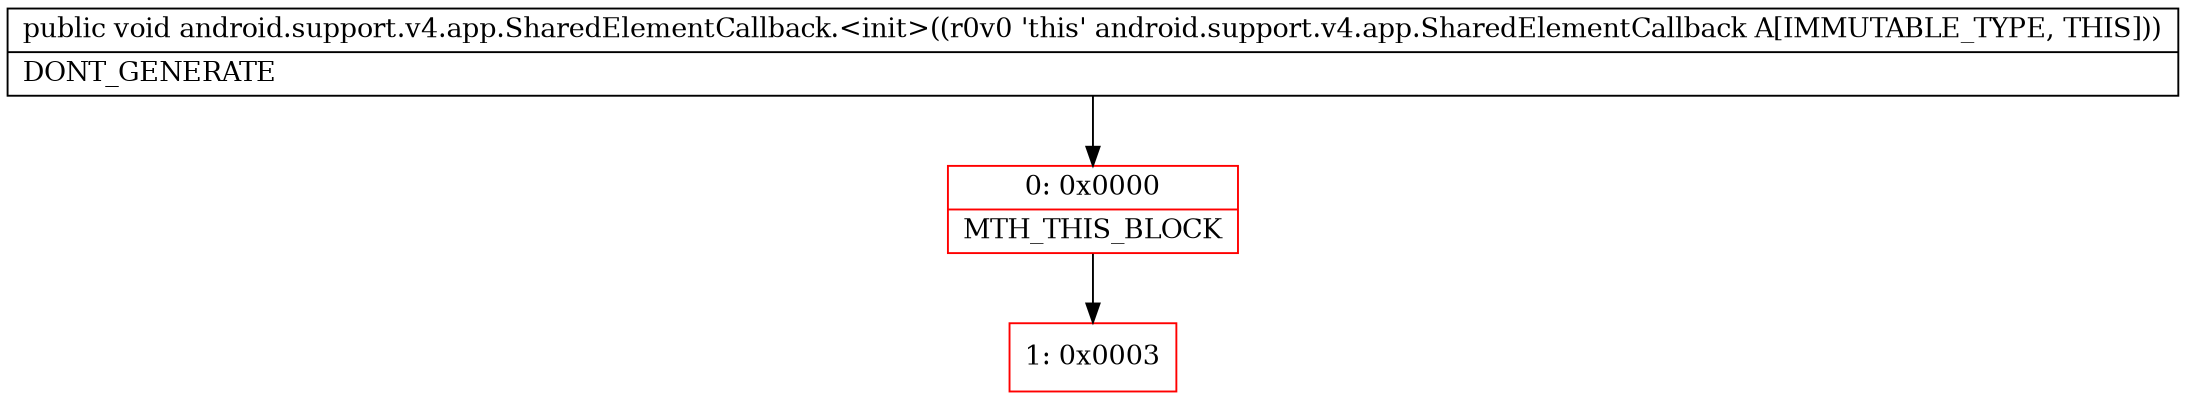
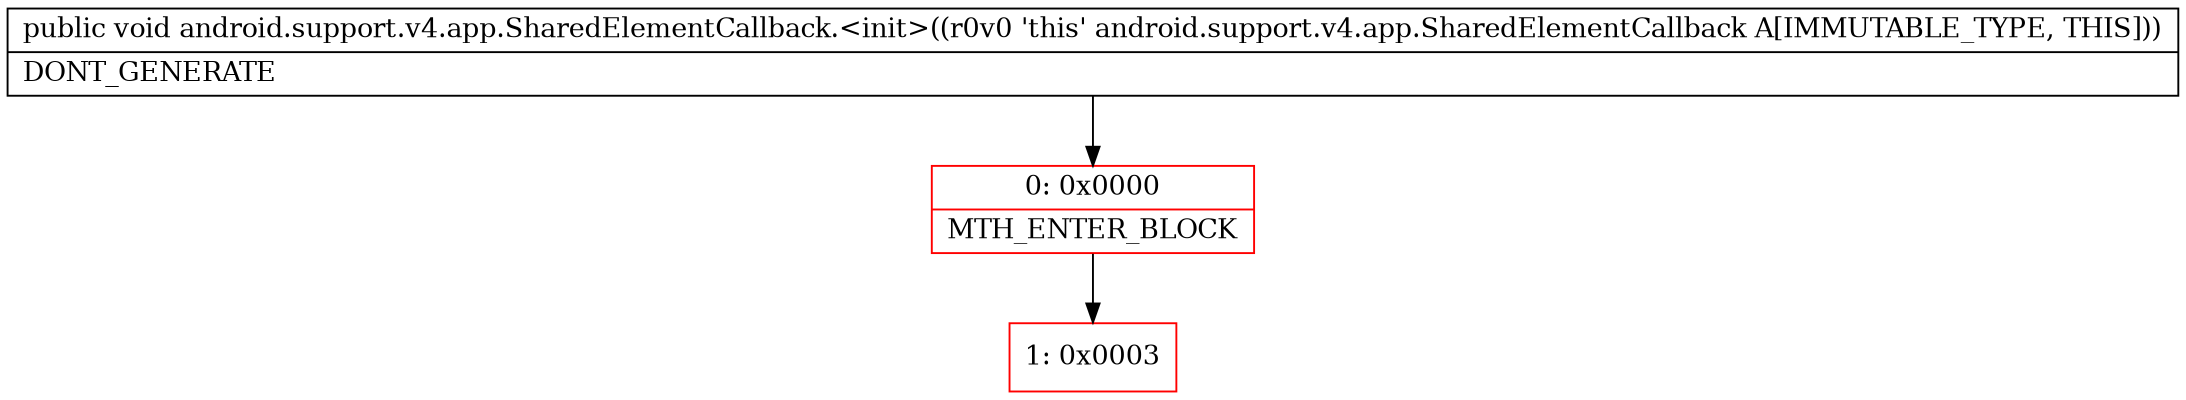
(1093, 230) -> (1093, 230)
